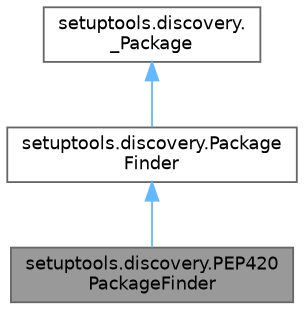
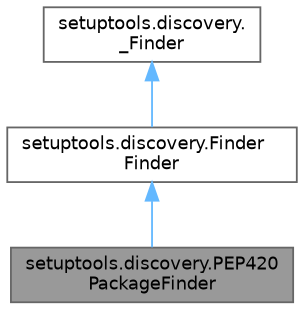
(152, 35) -> (152, 35)
(152, 155) -> (152, 155)
